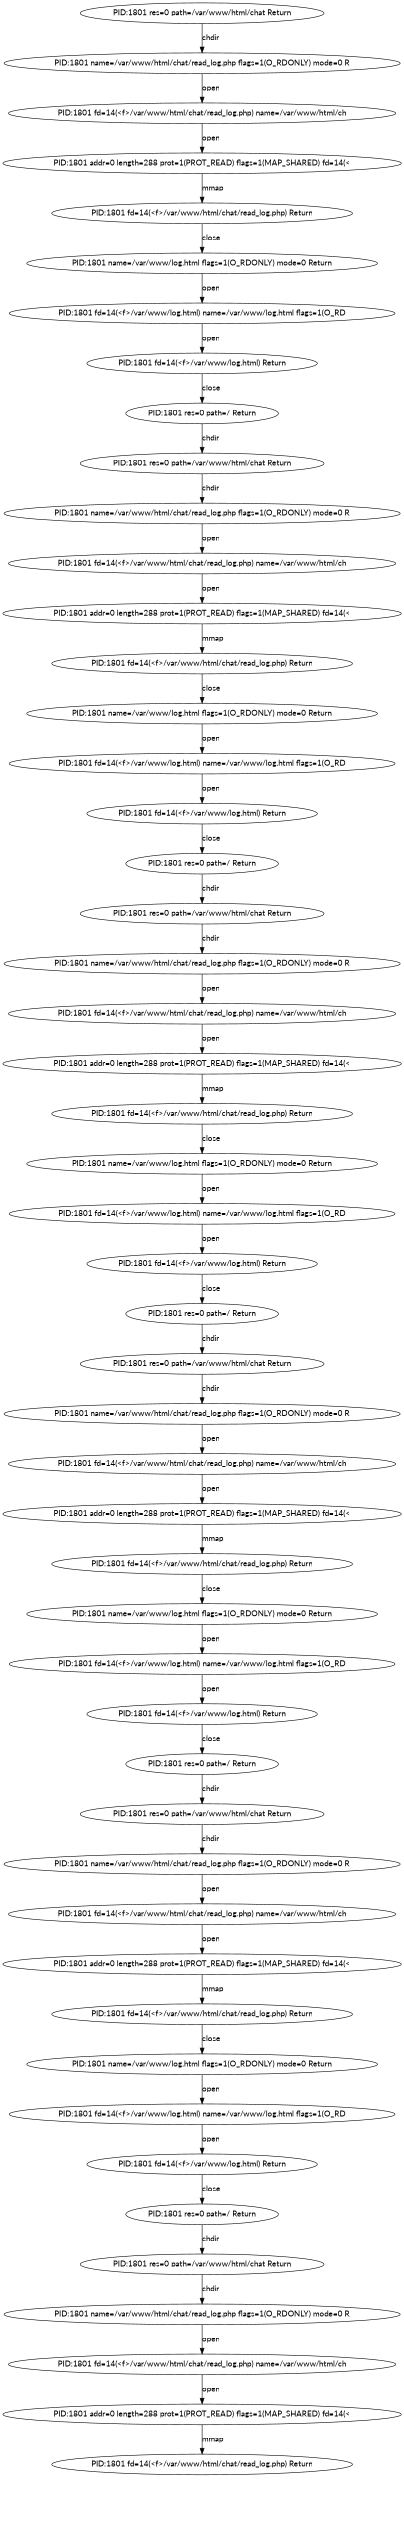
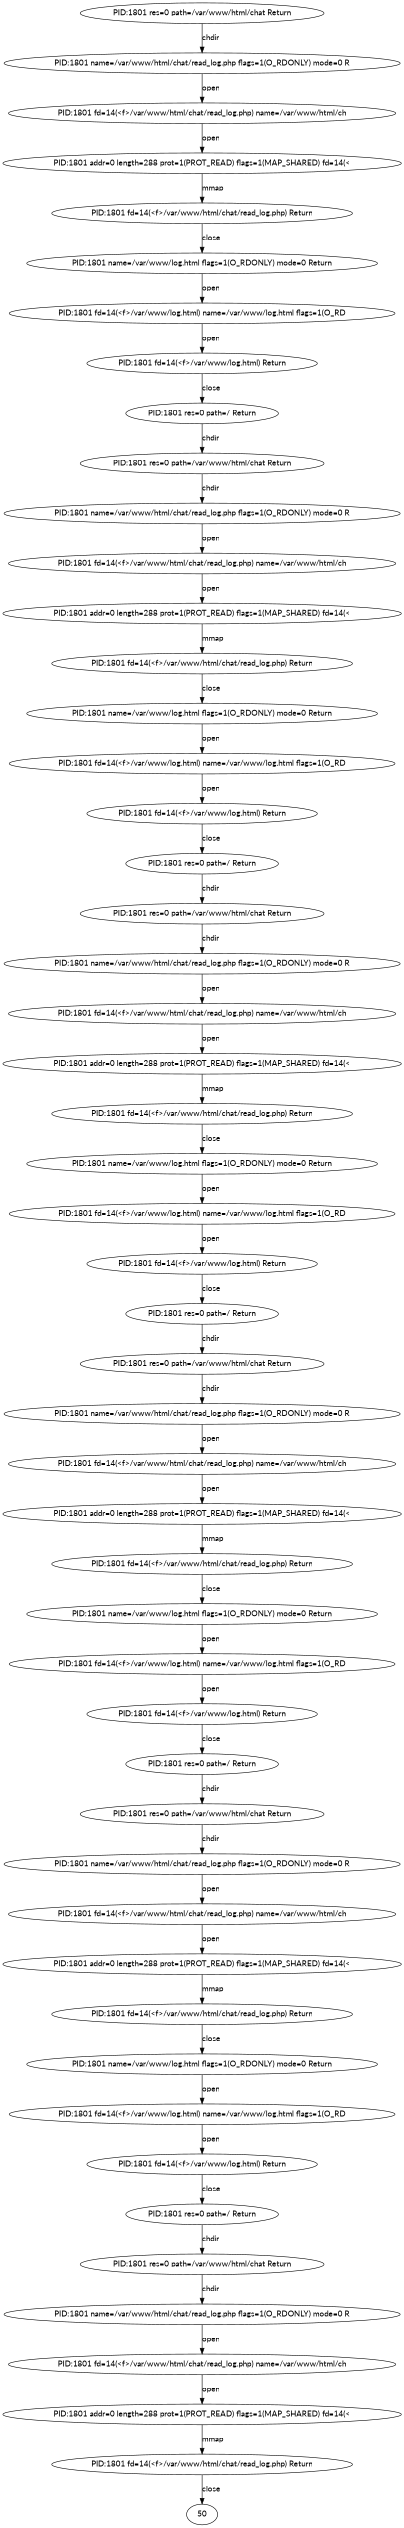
none -> (202, 2514)
